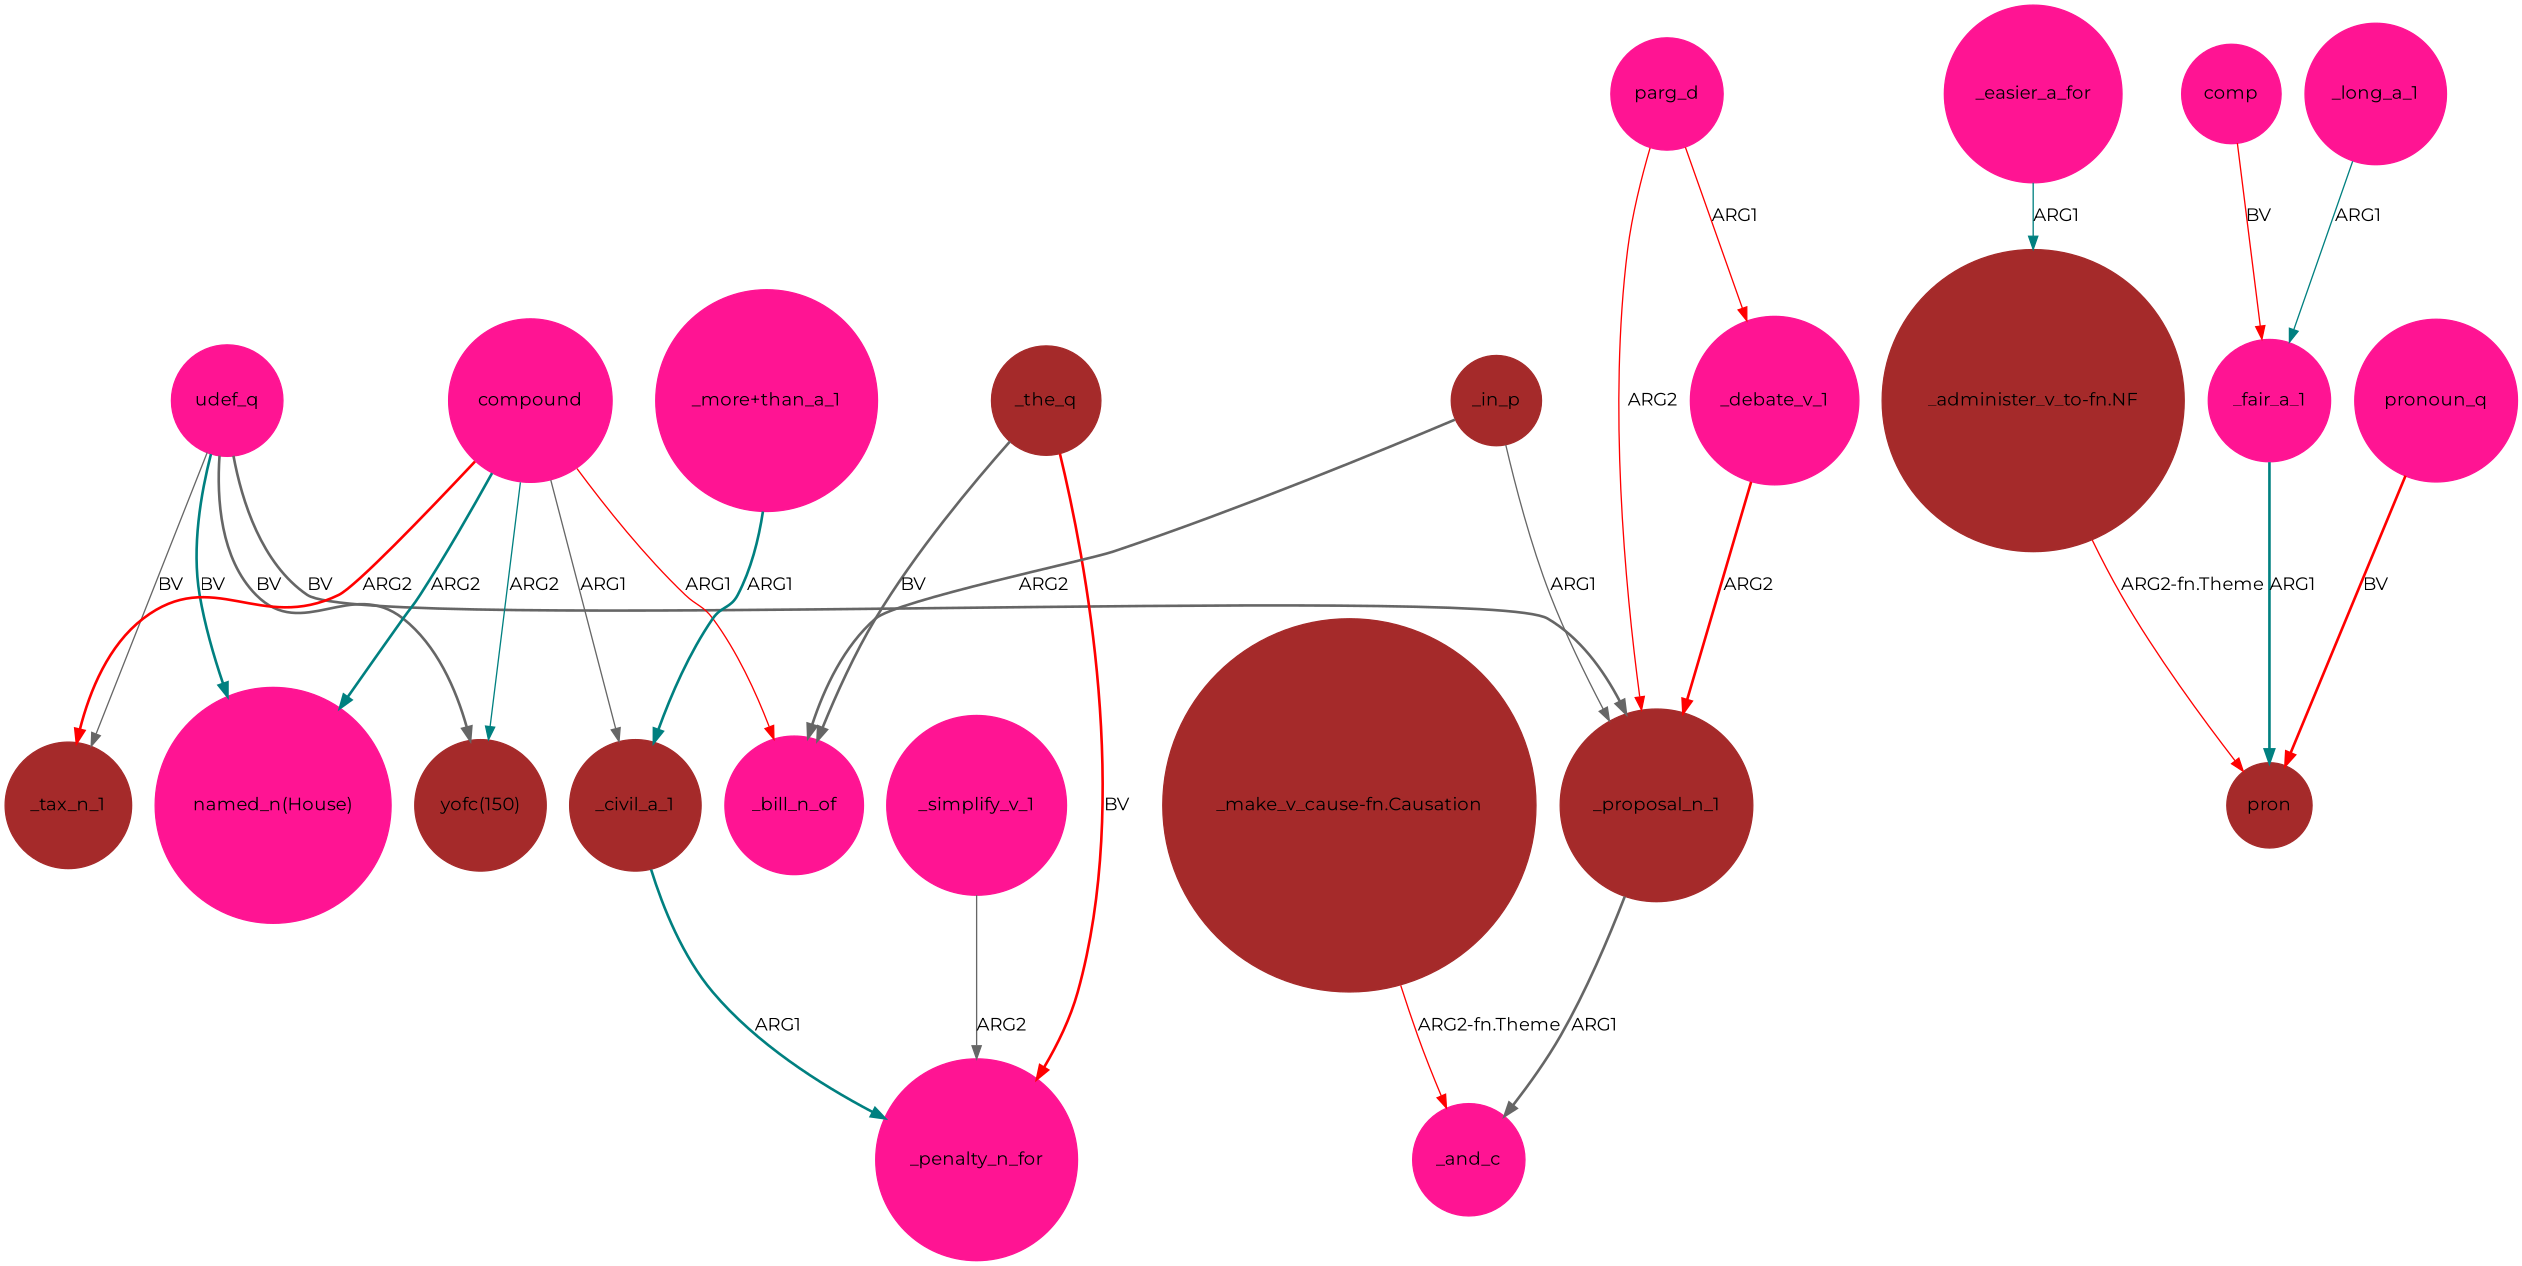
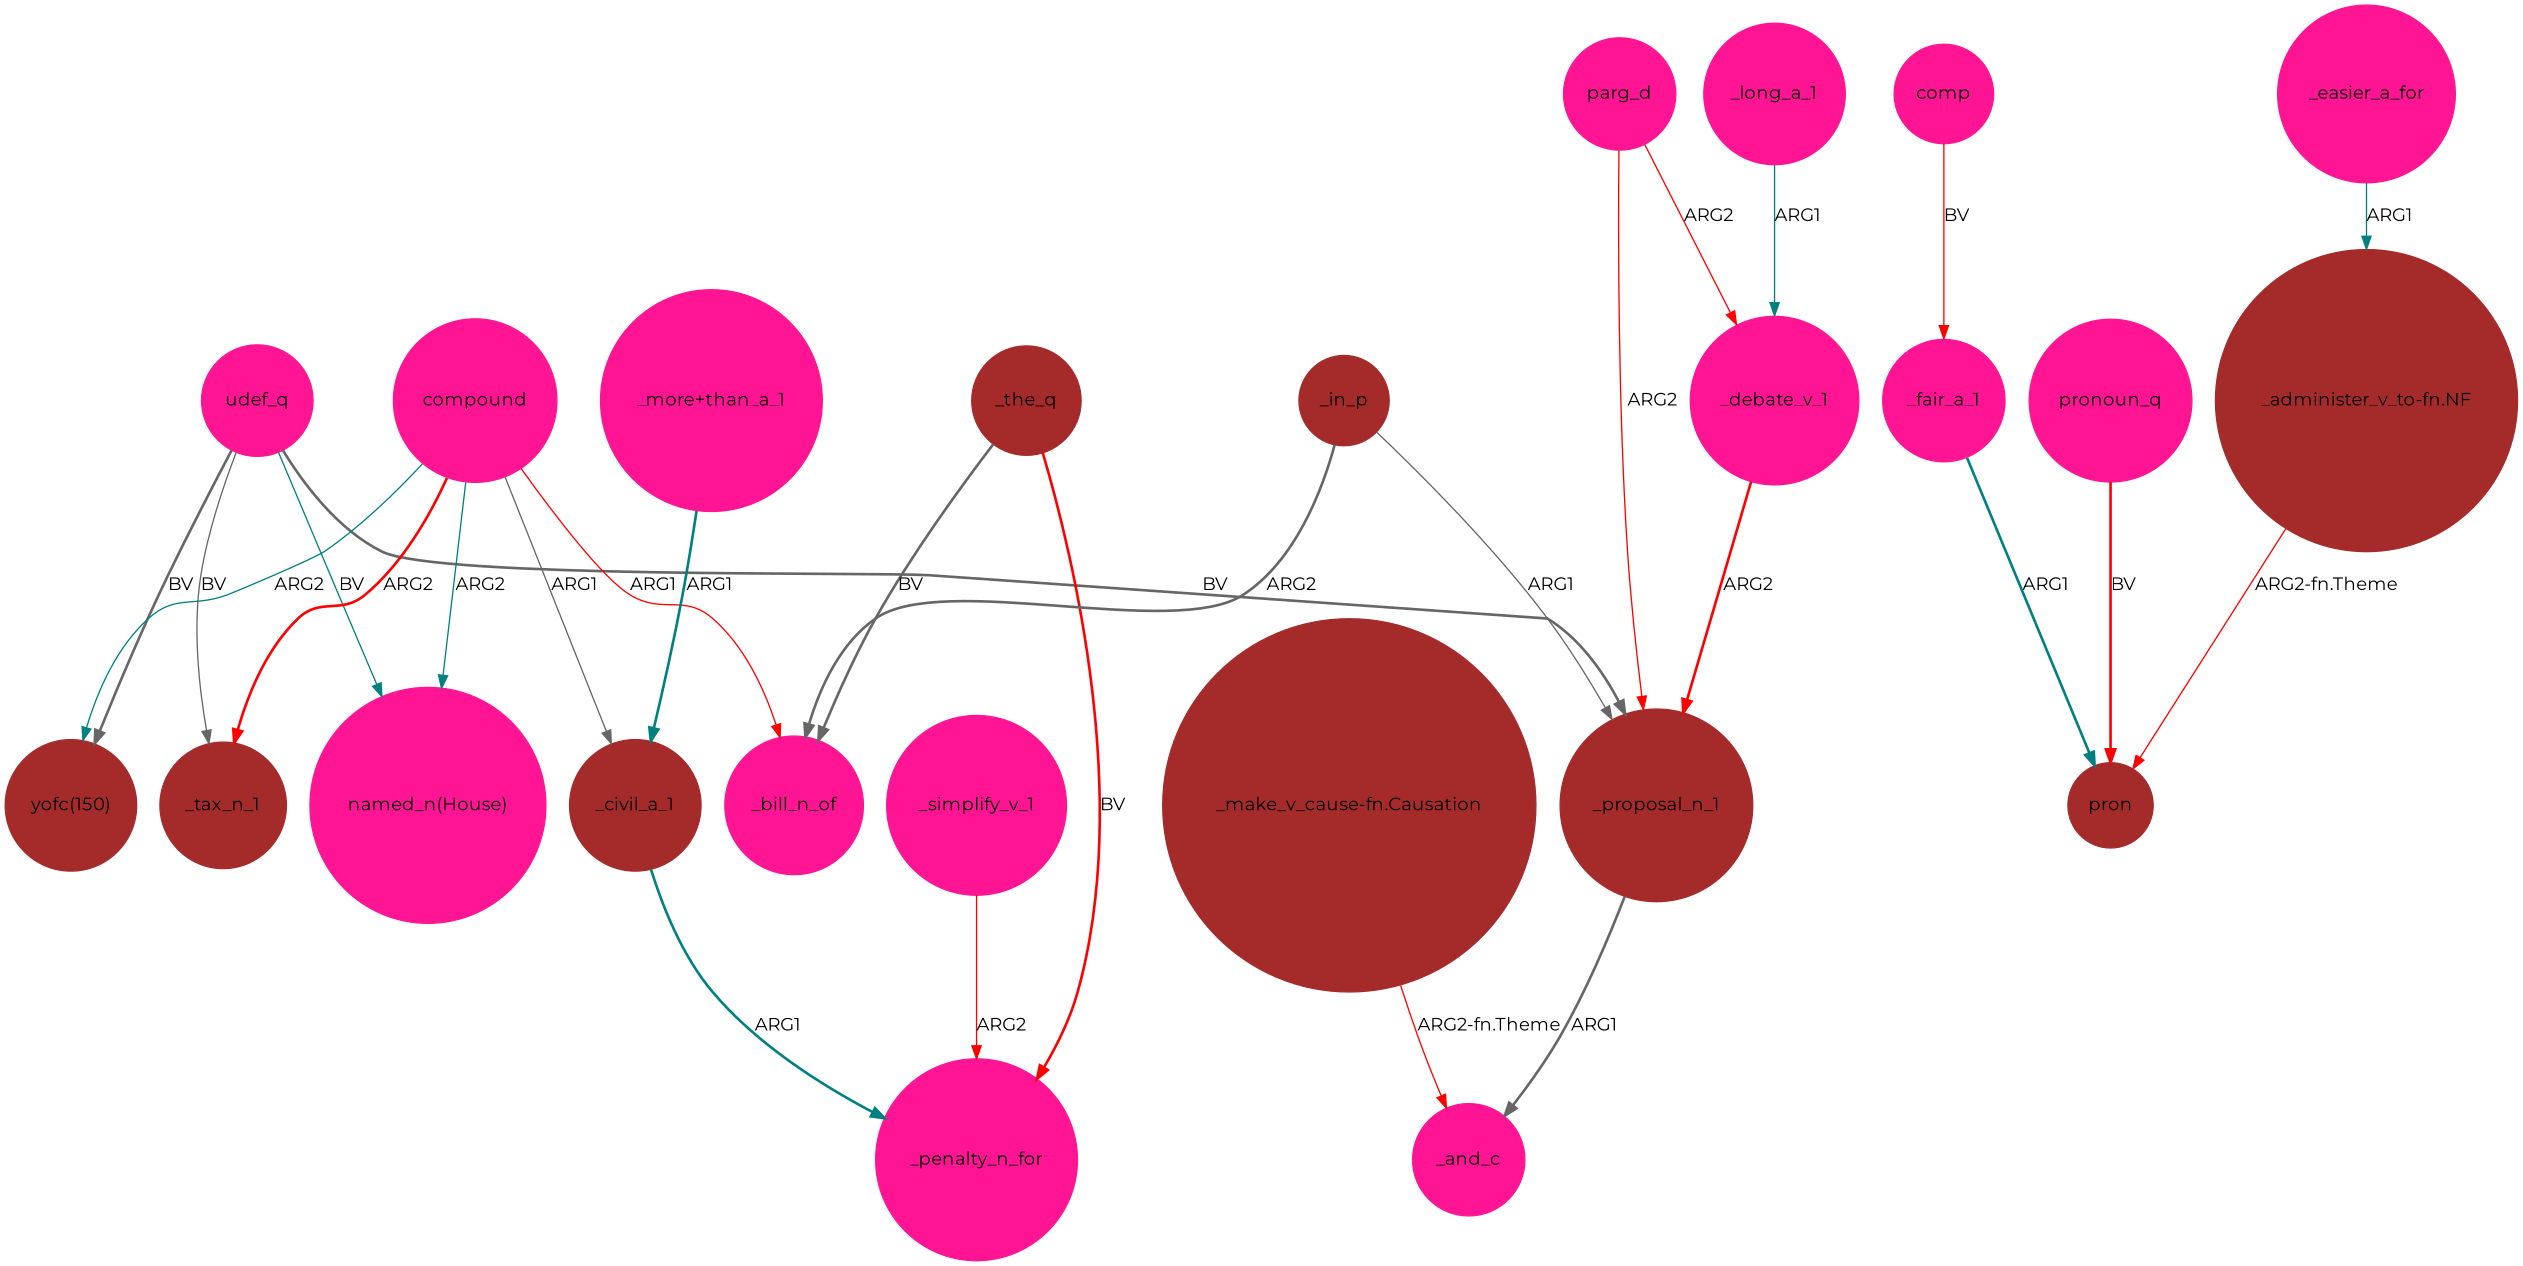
(1735, 216) -> (1710, 216)
(2323, 245) -> (1774, 234)
(197, 570) -> (327, 568)
(424, 588) -> (454, 579)
(977, 970) -> (977, 970)
